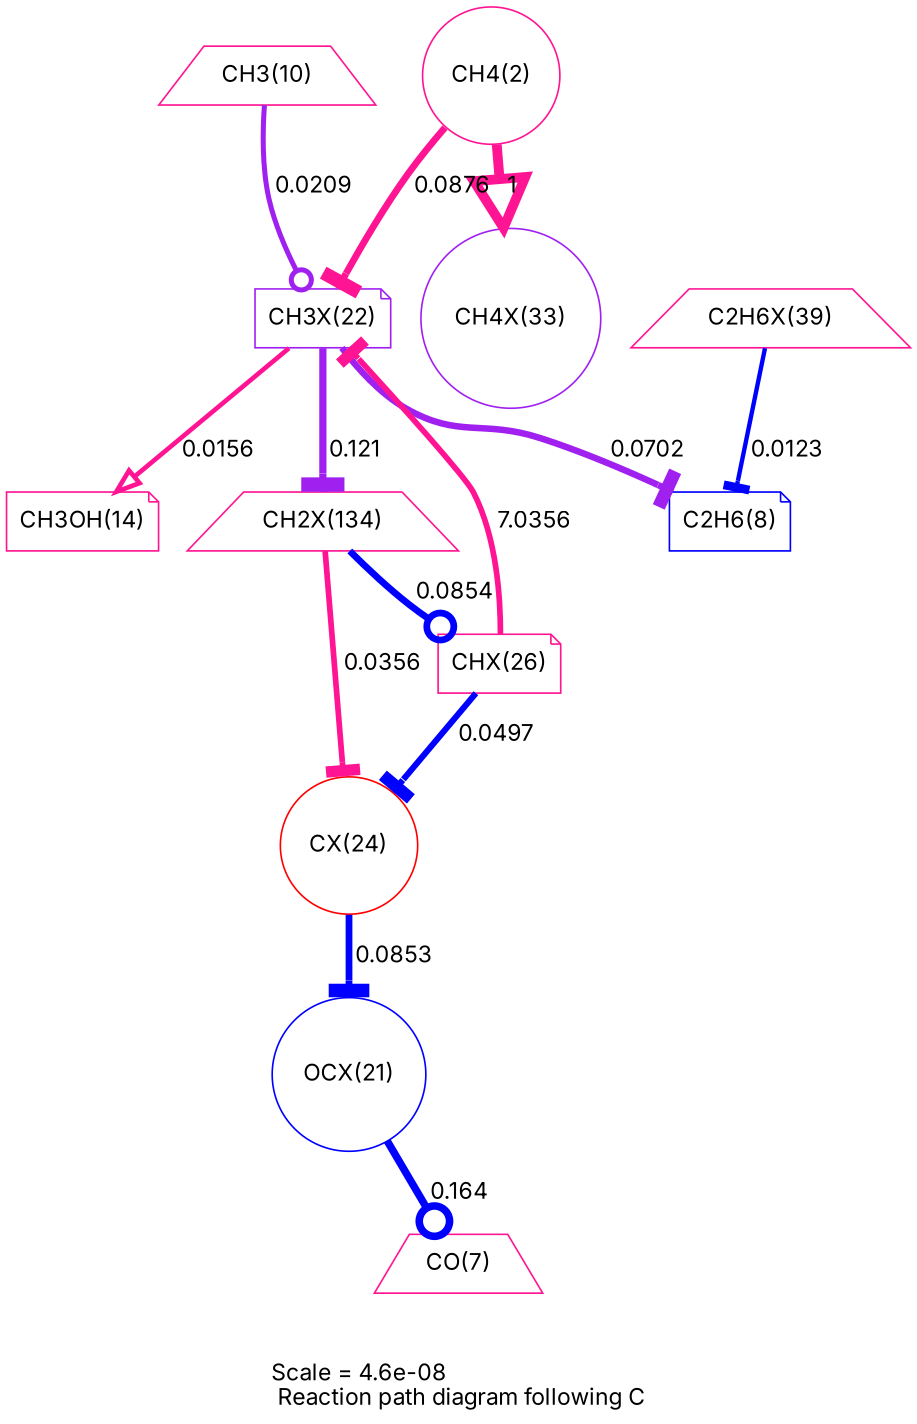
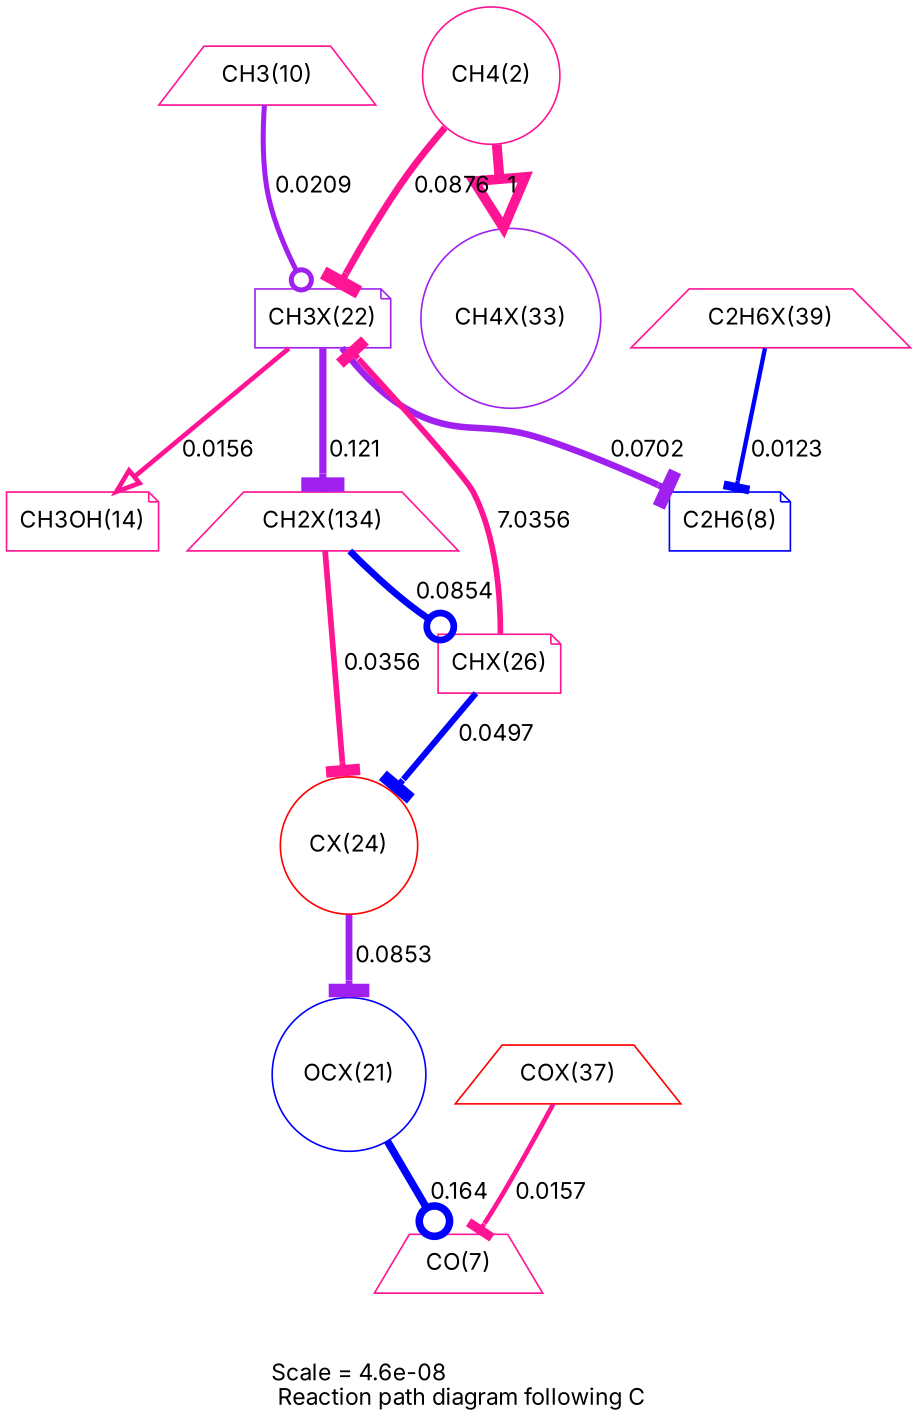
(349, 947) -> (349, 947)
none -> (568, 1074)
